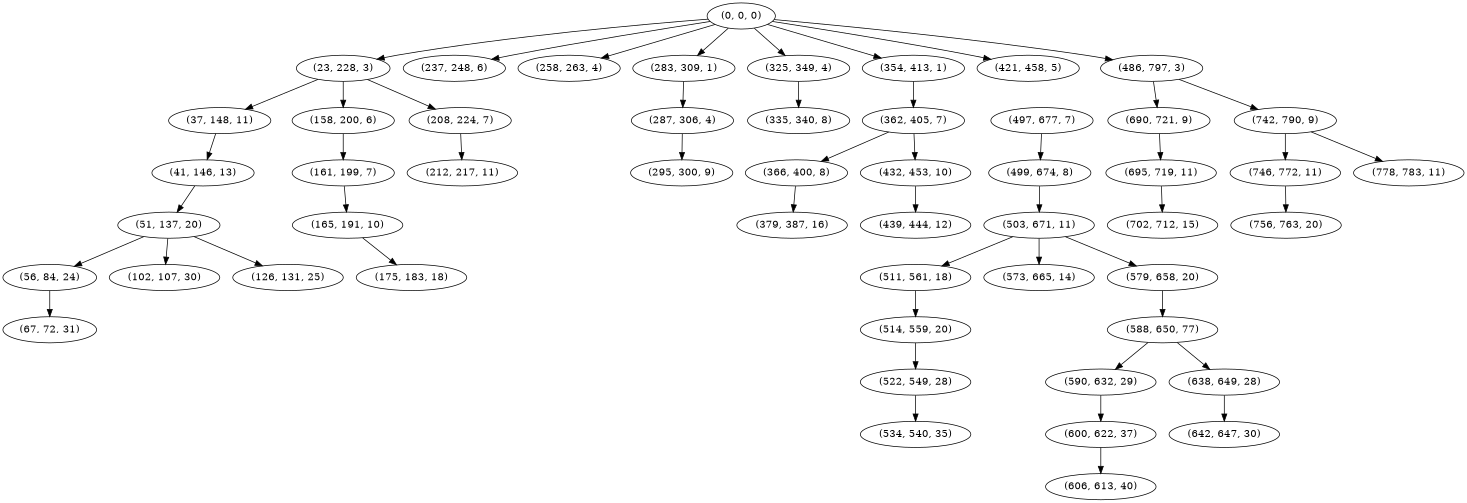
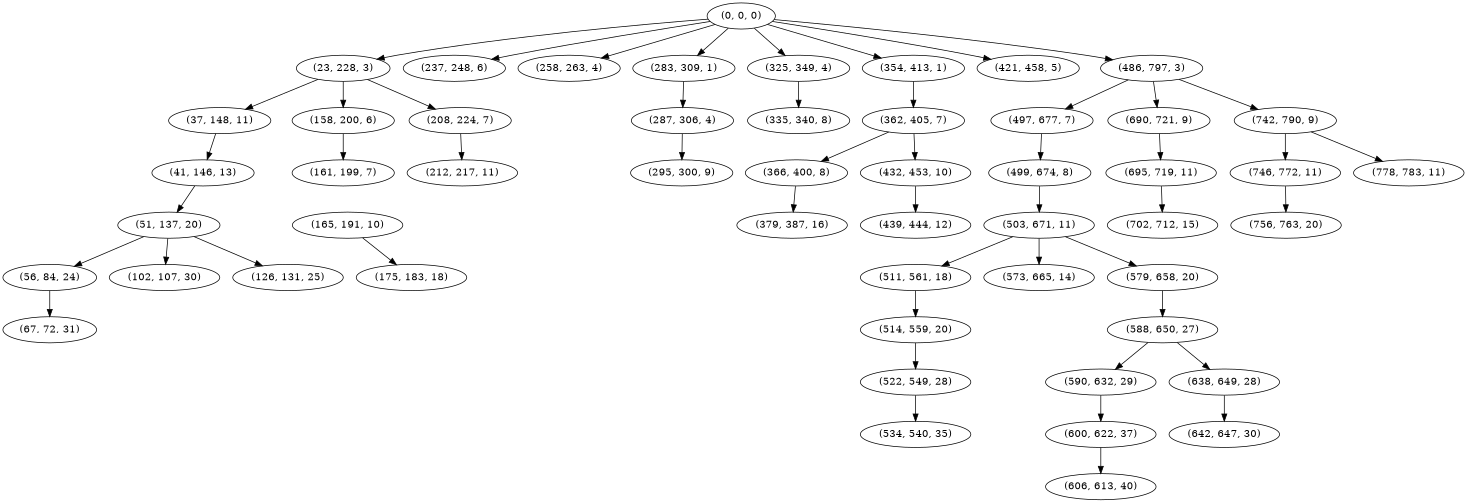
none -> (1100, 93)
(345, 195) -> none
(1163, 330) -> (1163, 330)
